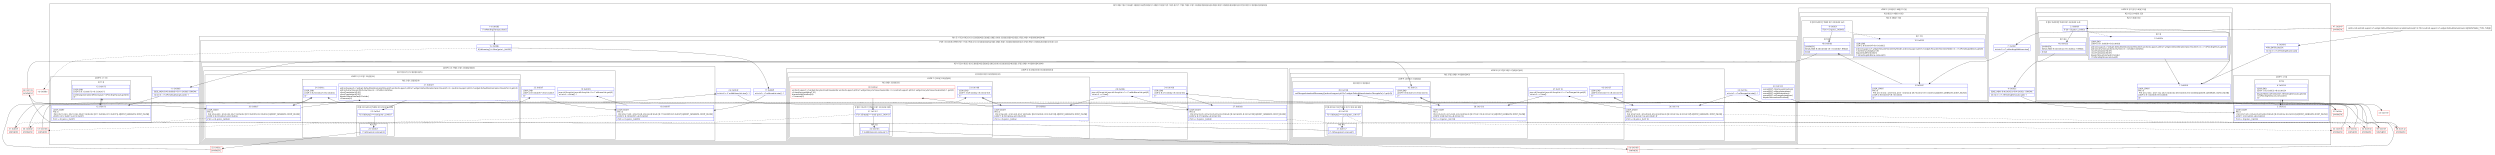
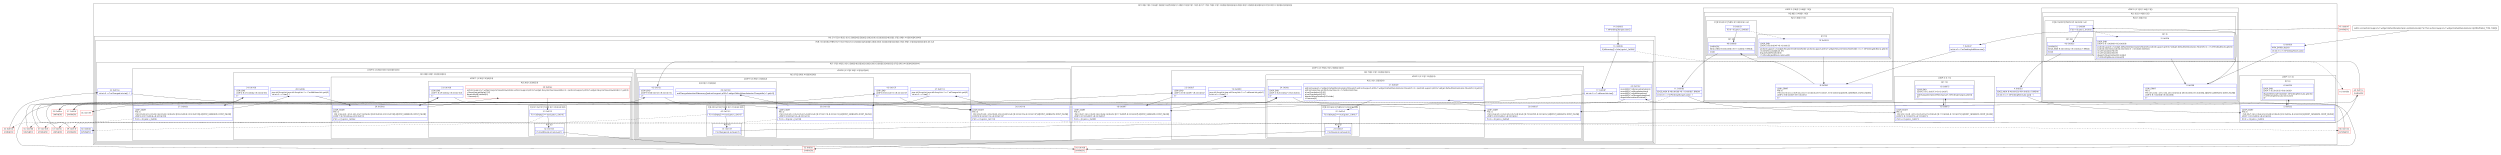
(734, 92) -> none
(2078, 103) -> (2004, 102)
(2348, 107) -> (2355, 132)
(111, 122) -> (872, 103)
(28, 131) -> (86, 131)
